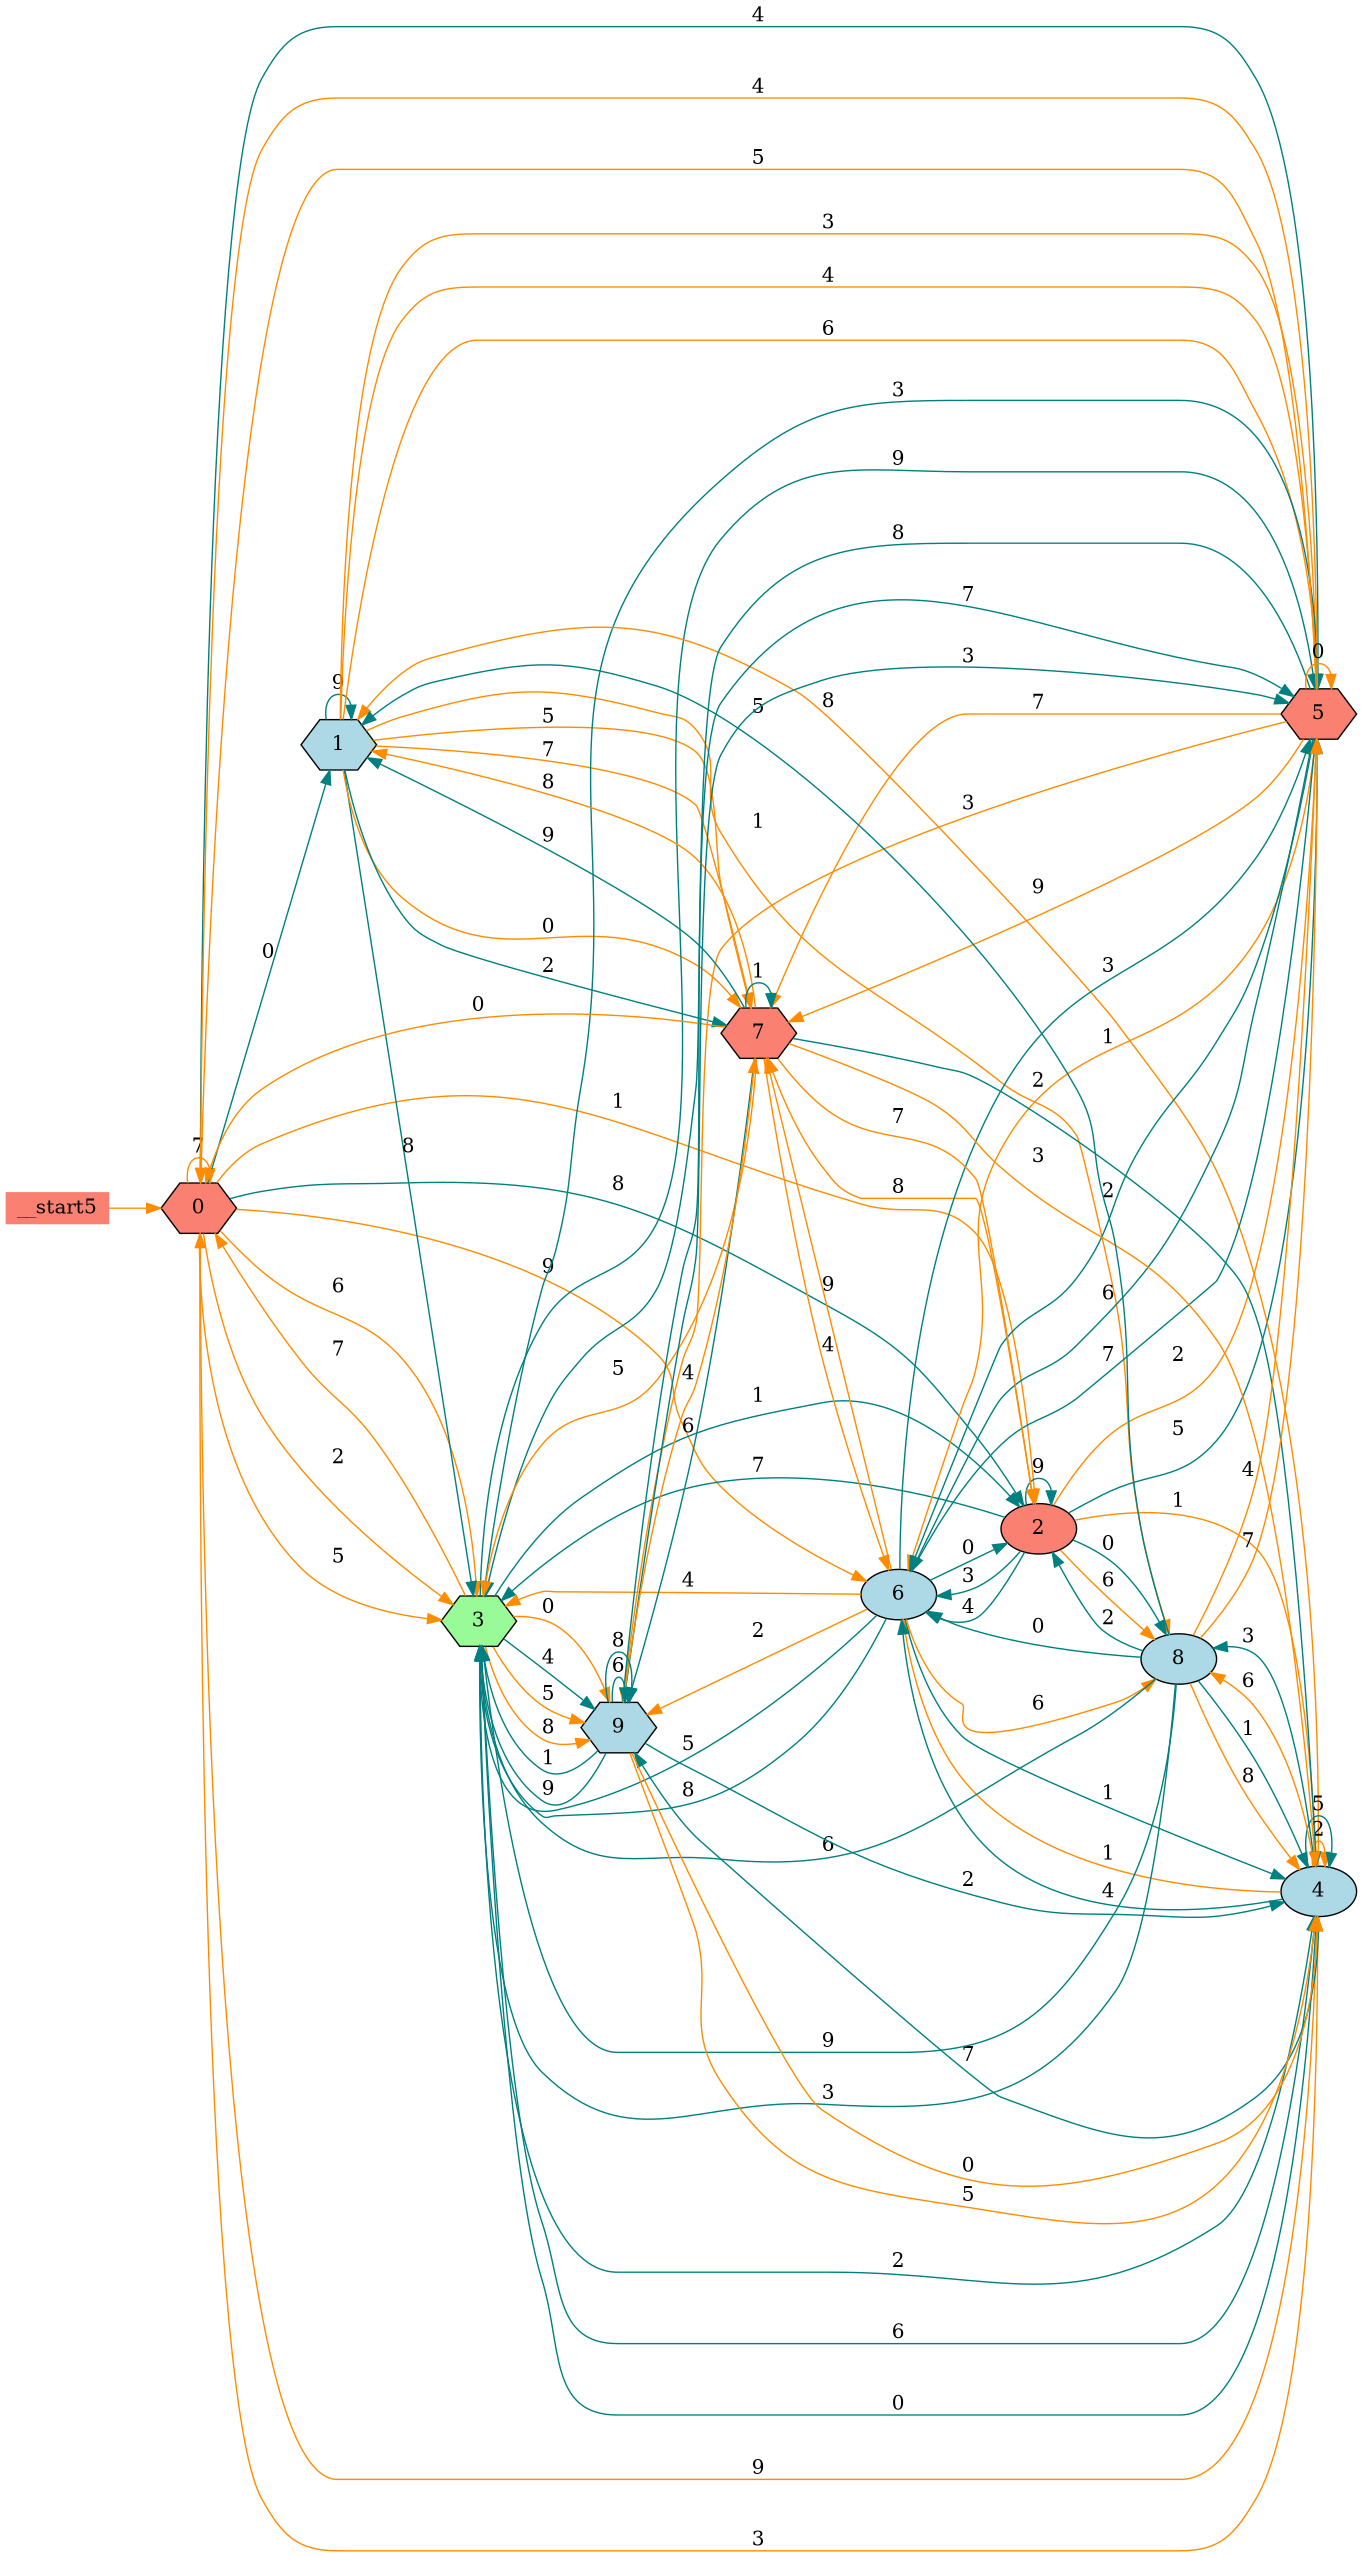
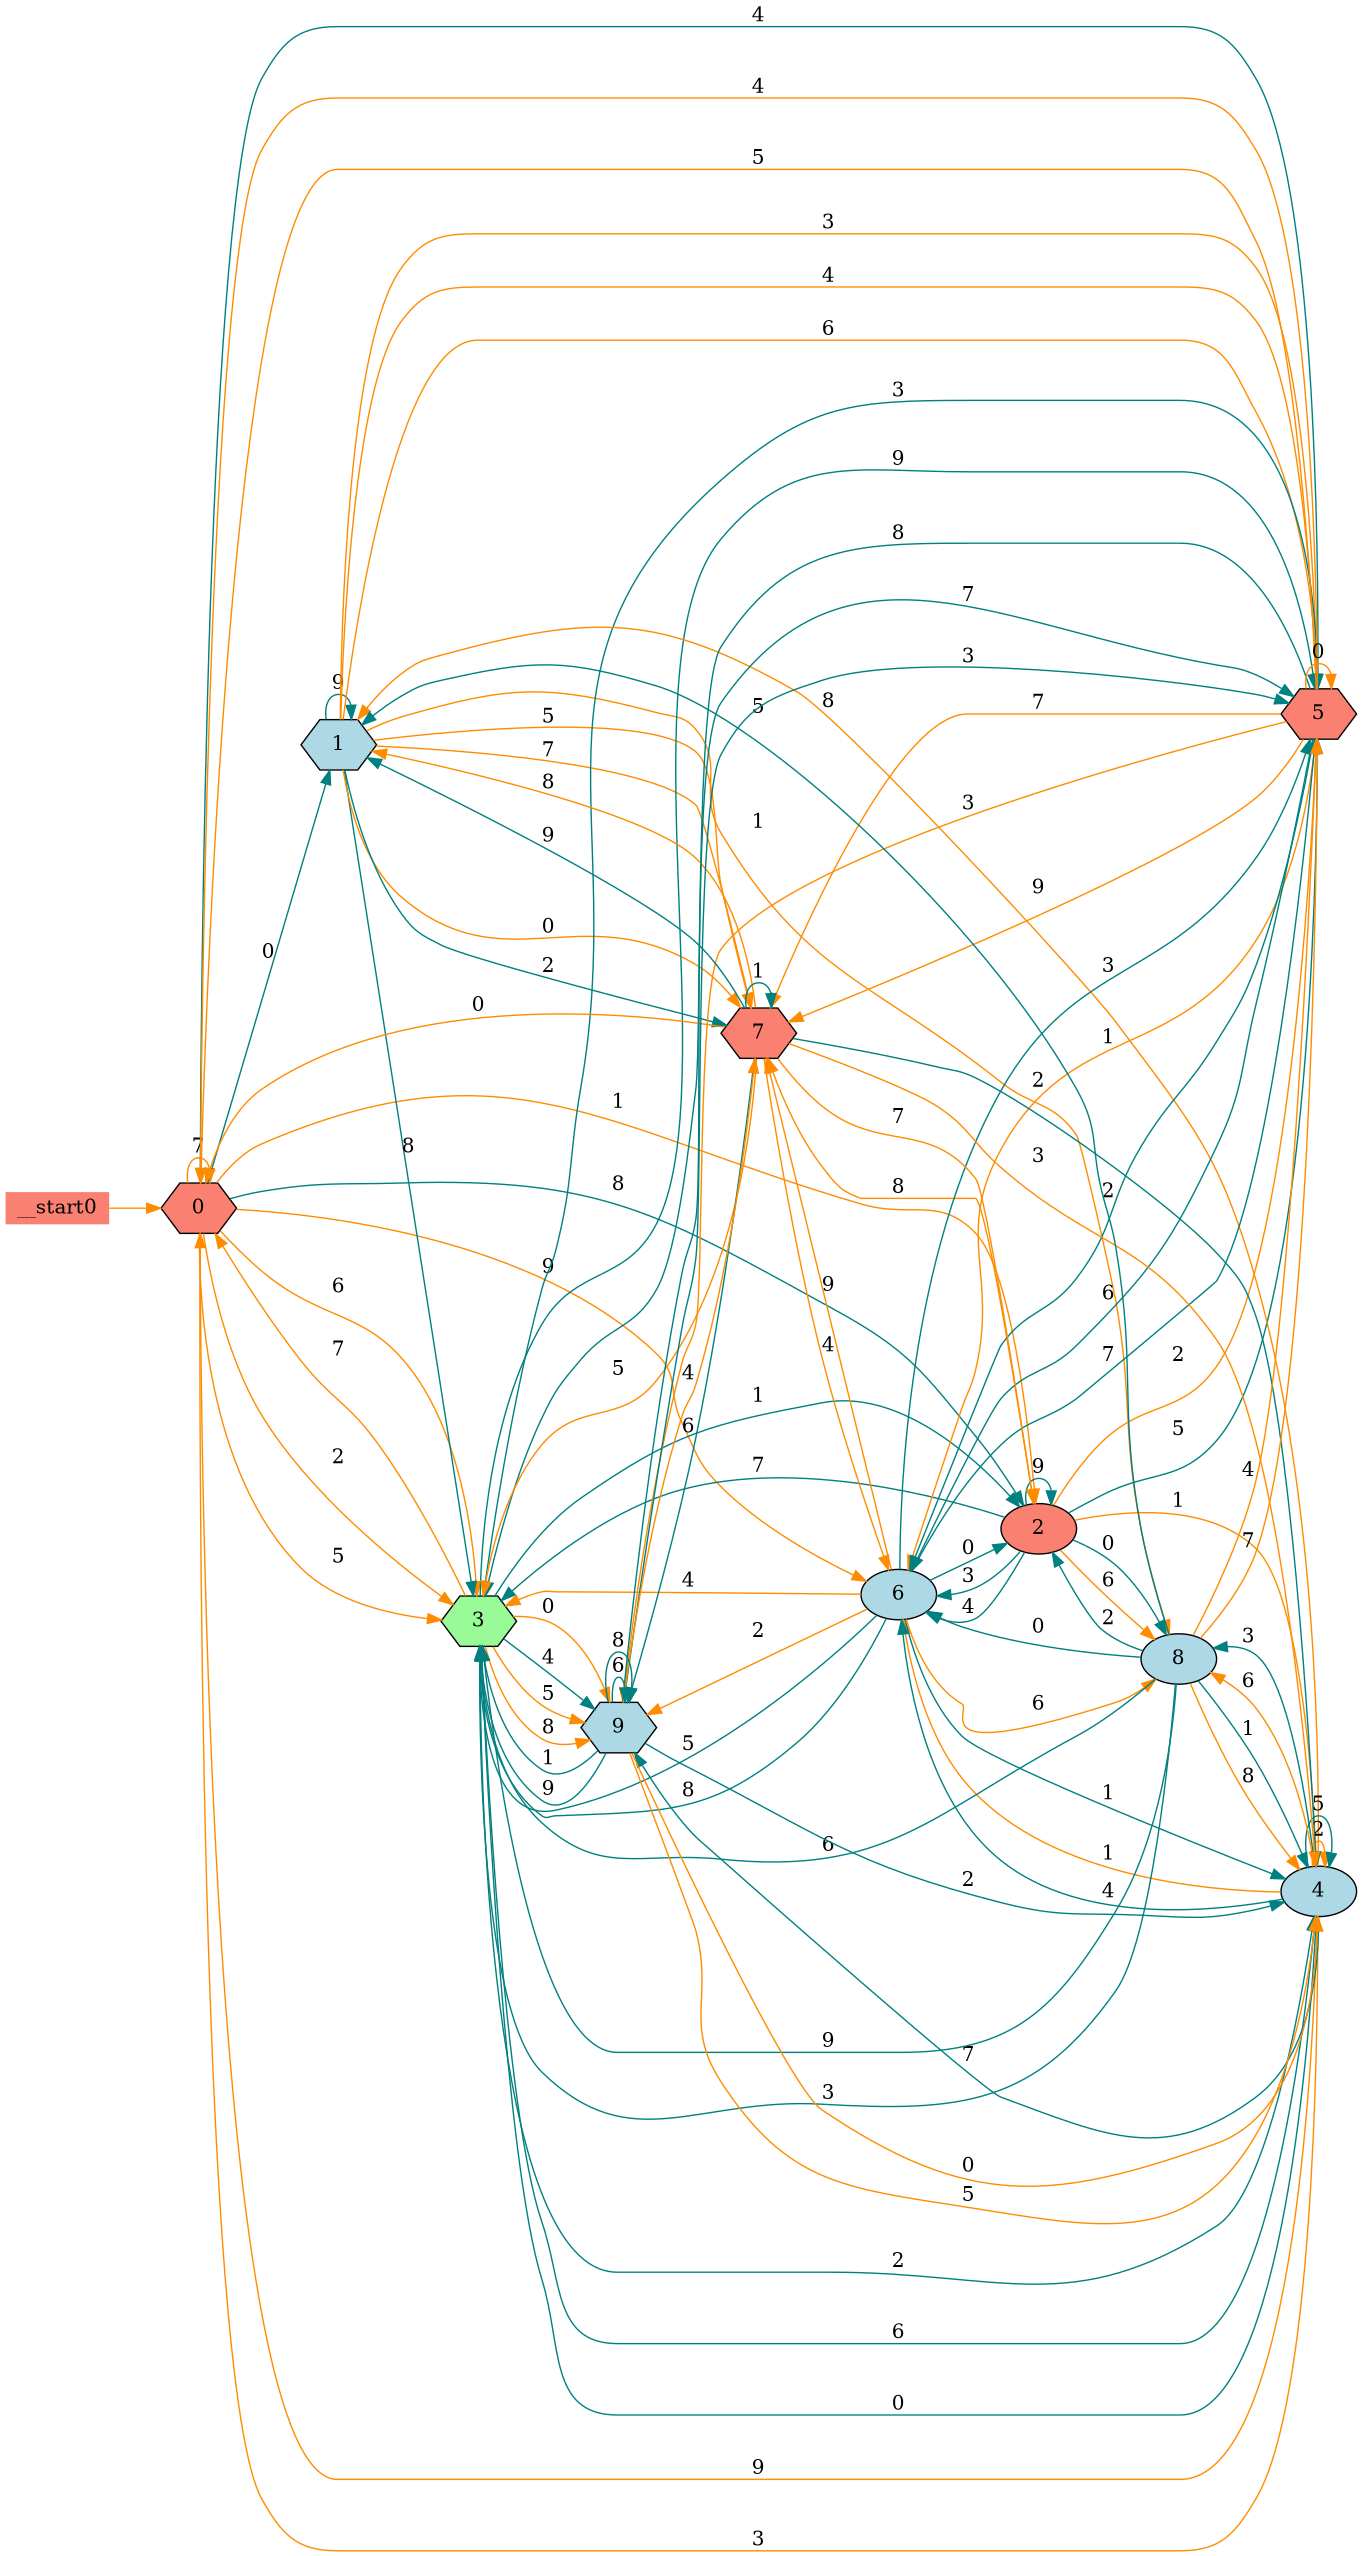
(57, 1208) -> (57, 1208)
